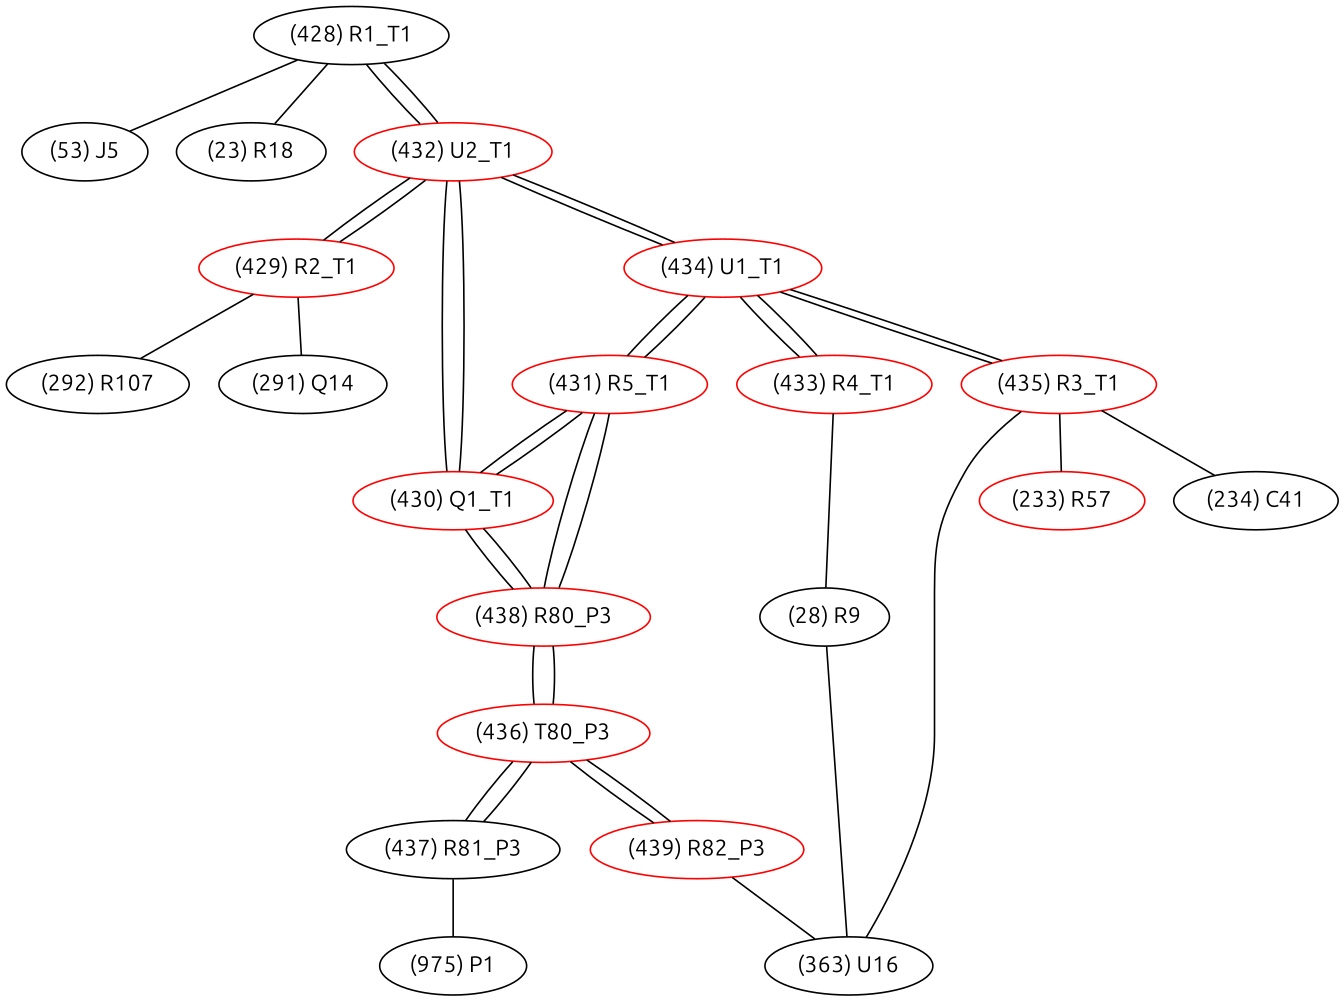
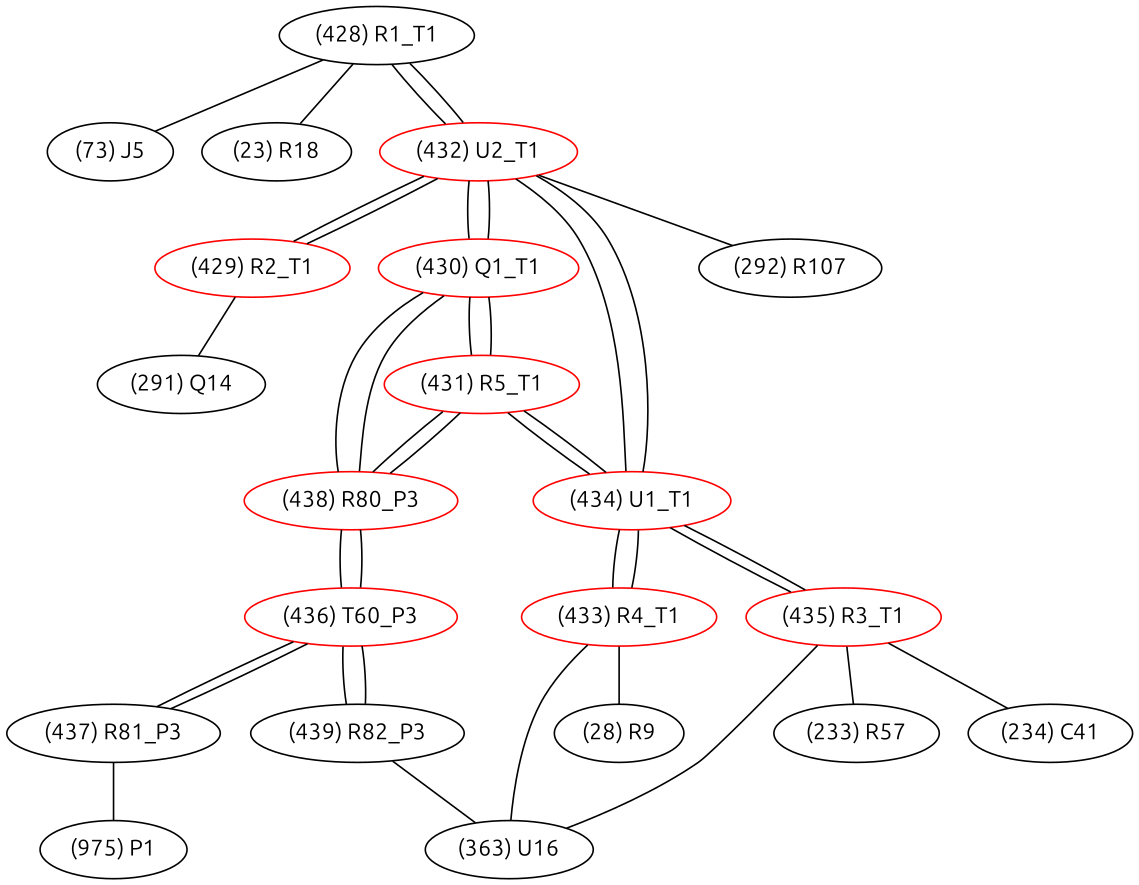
(85, 152) -> (110, 152)
(197, 326) -> (636, 210)
(1062, 501) -> (857, 733)
(544, 733) -> (351, 617)
(837, 791) -> (531, 724)
(697, 850) -> (357, 733)
